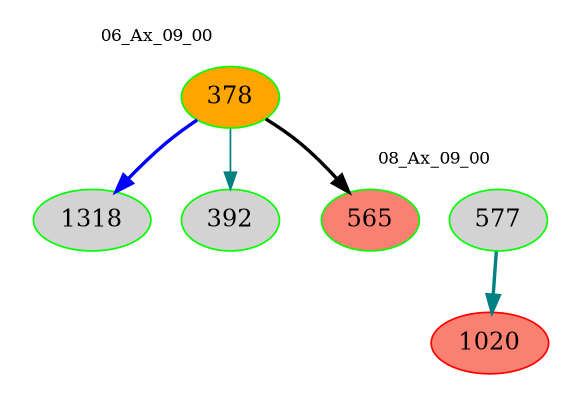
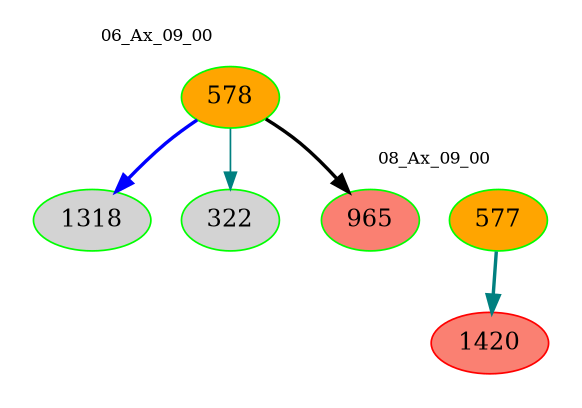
(230, 97) -> (230, 97)
(230, 220) -> (230, 220)
(370, 220) -> (370, 220)
(498, 220) -> (498, 220)
(490, 343) -> (490, 343)
